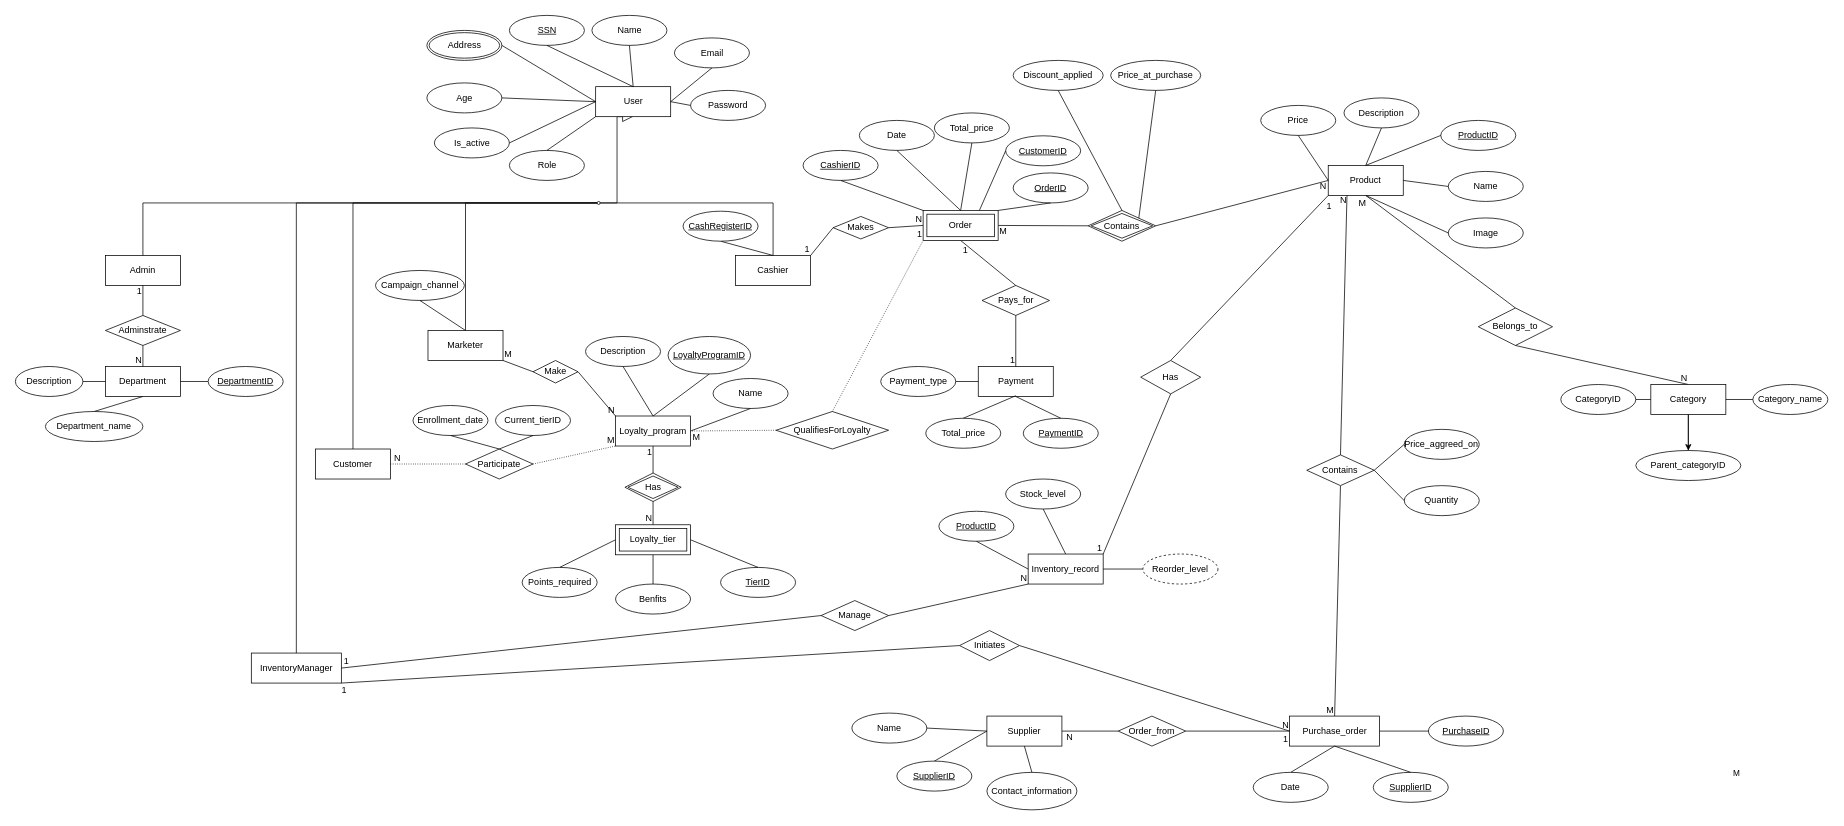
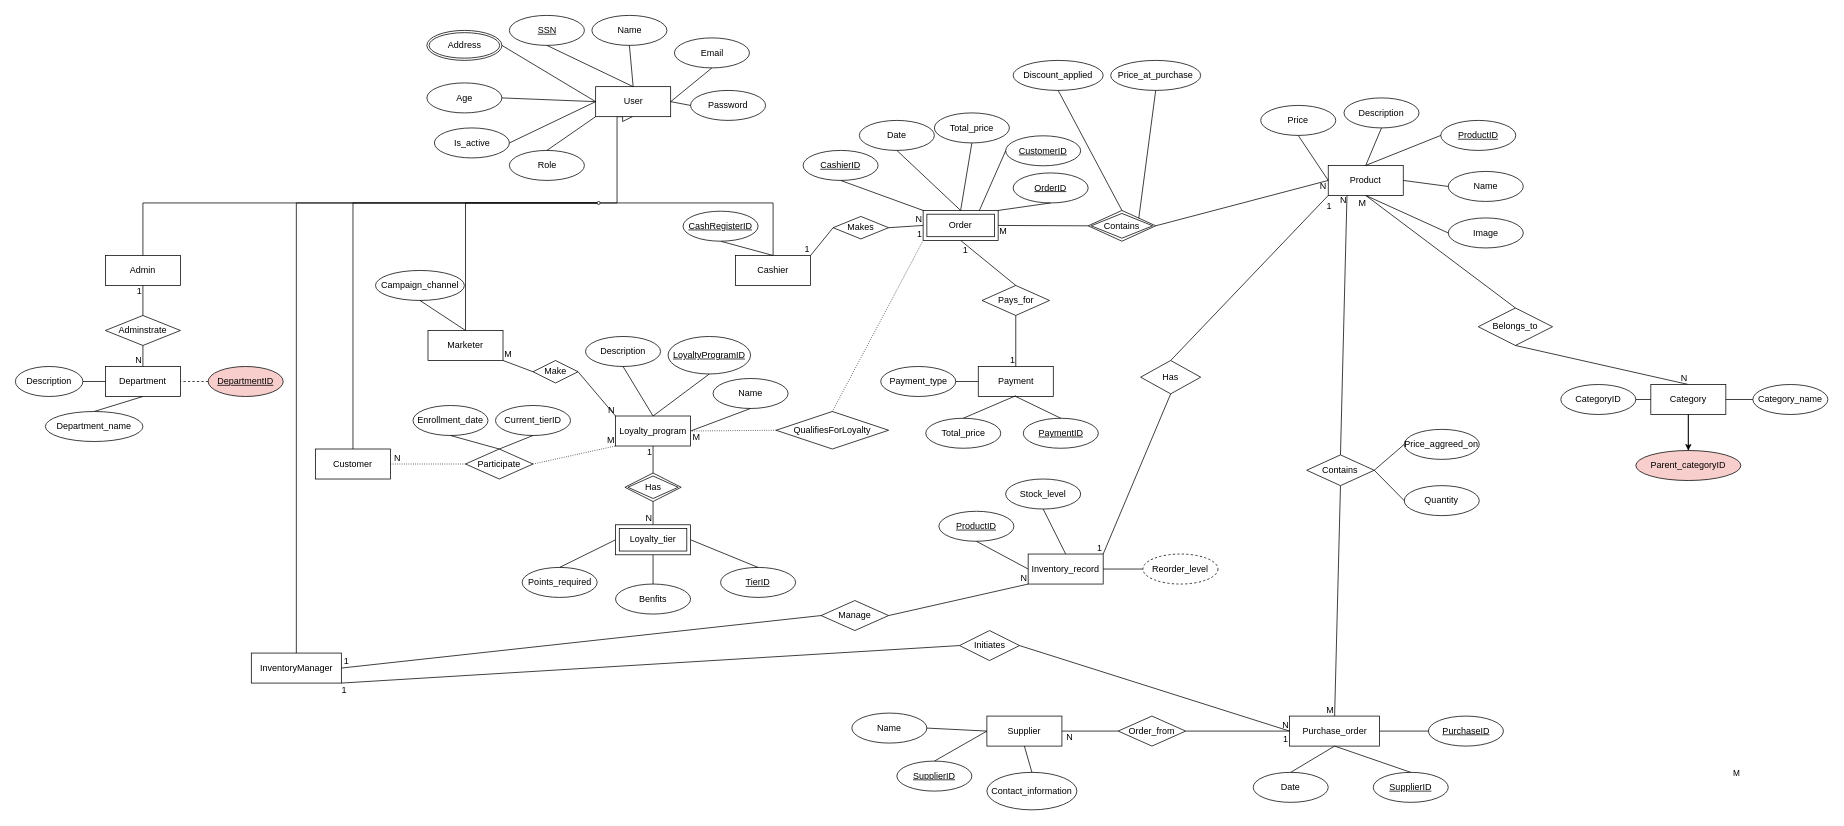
(194, 381) -> (194, 381)
(246, 381) -> (246, 381)
(1688, 465) -> (1688, 465)
